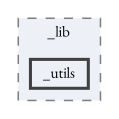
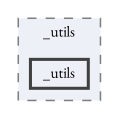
(59, 33) -> (59, 33)
